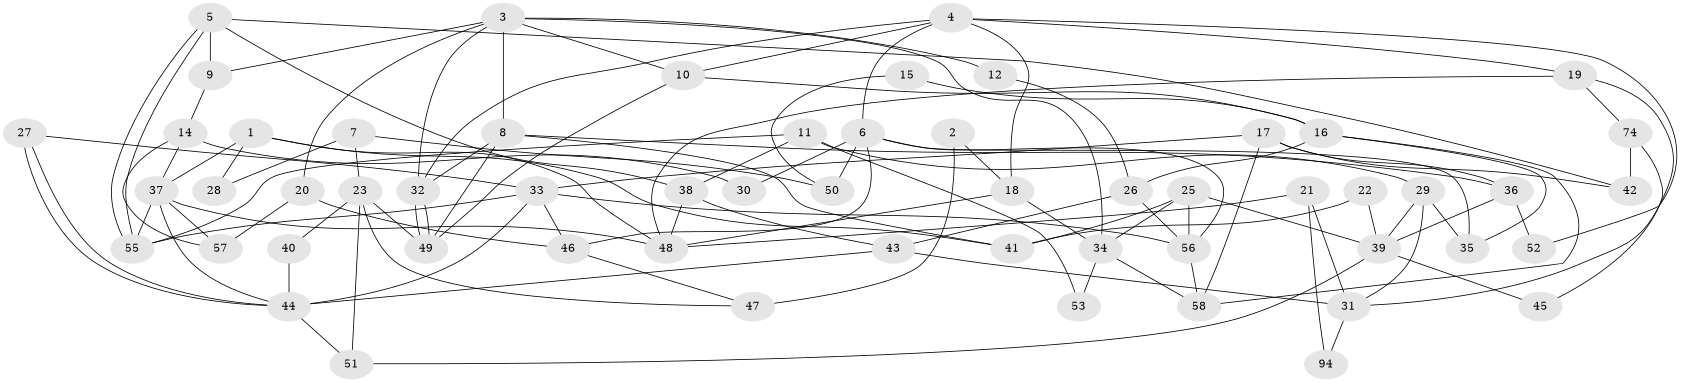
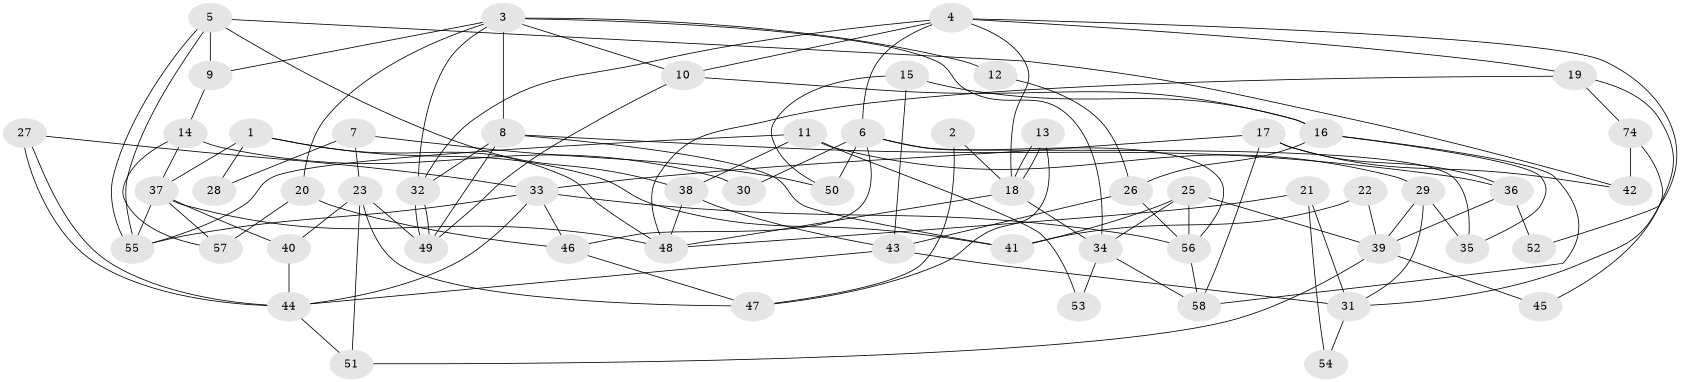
none -> (1043, 133)
none -> (900, 166)
(199, 270) -> (224, 222)
(1326, 364) -> (1326, 364)
